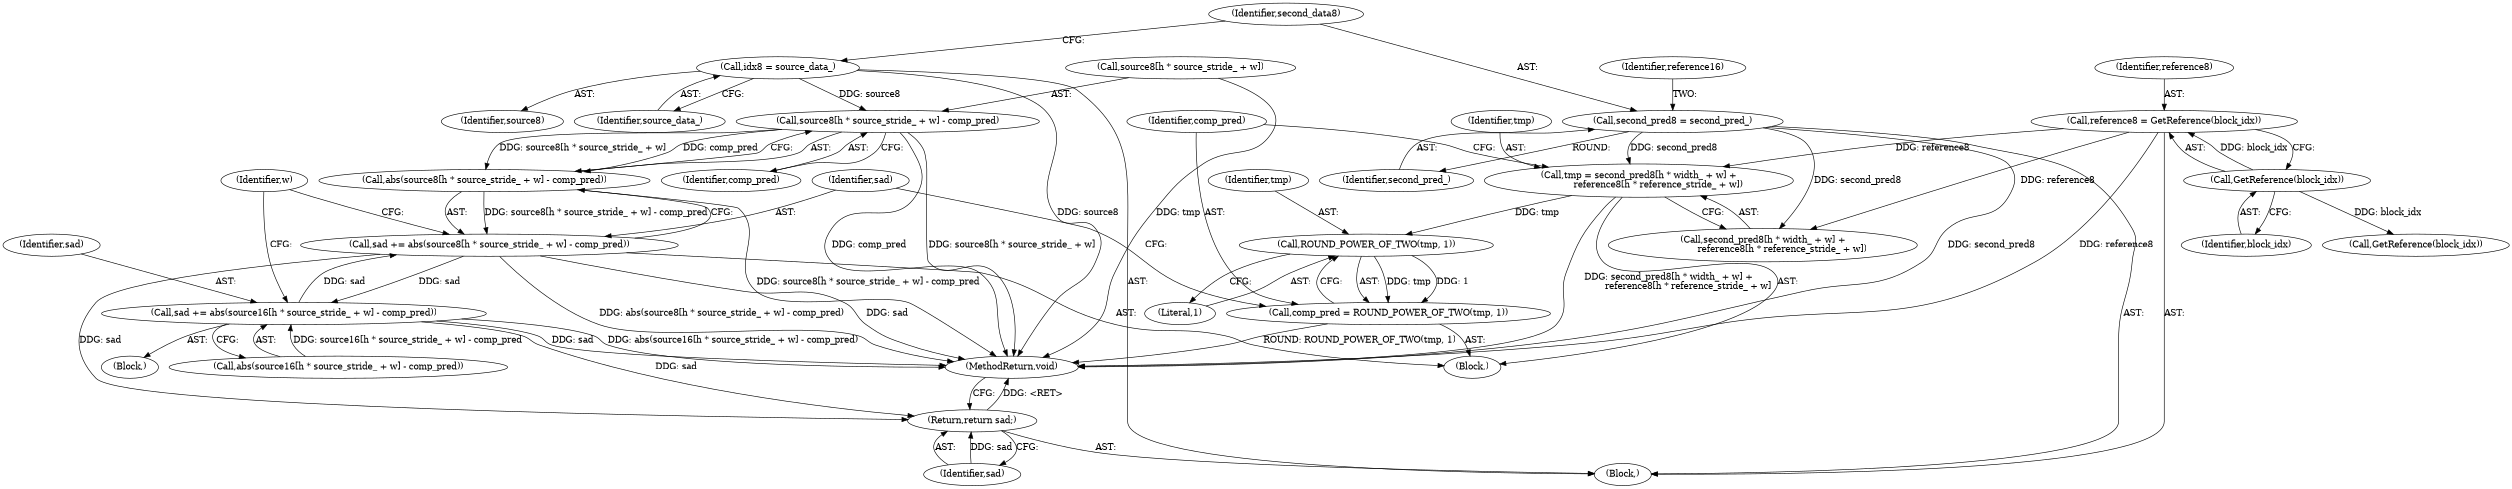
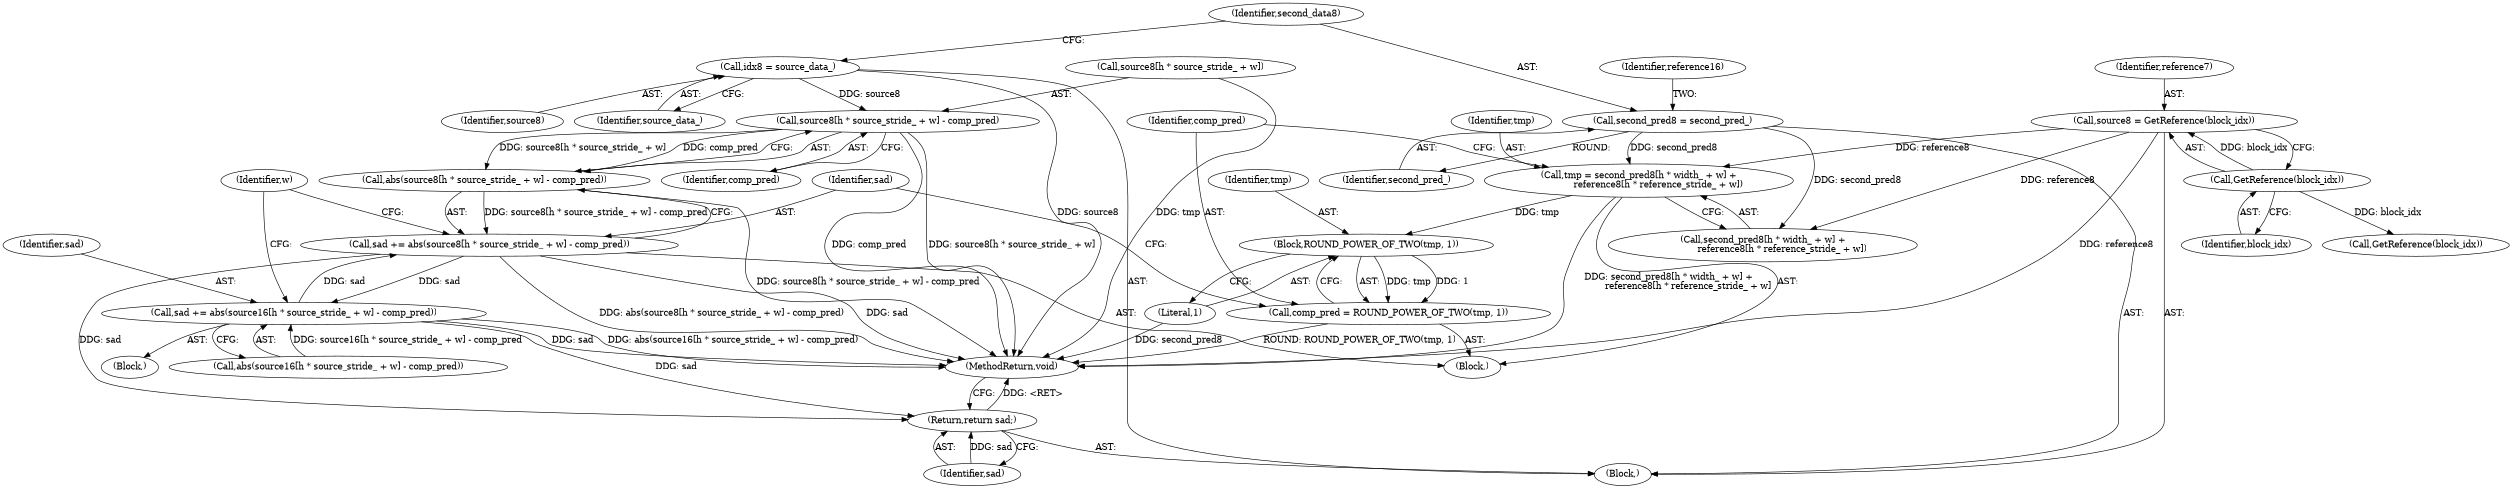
(2164, 68) -> (2164, 68)
(612, 82) -> (628, 93)
(2164, 121) -> (2164, 121)
(1366, 245) -> (1366, 245)
(1703, 314) -> (1114, 344)
